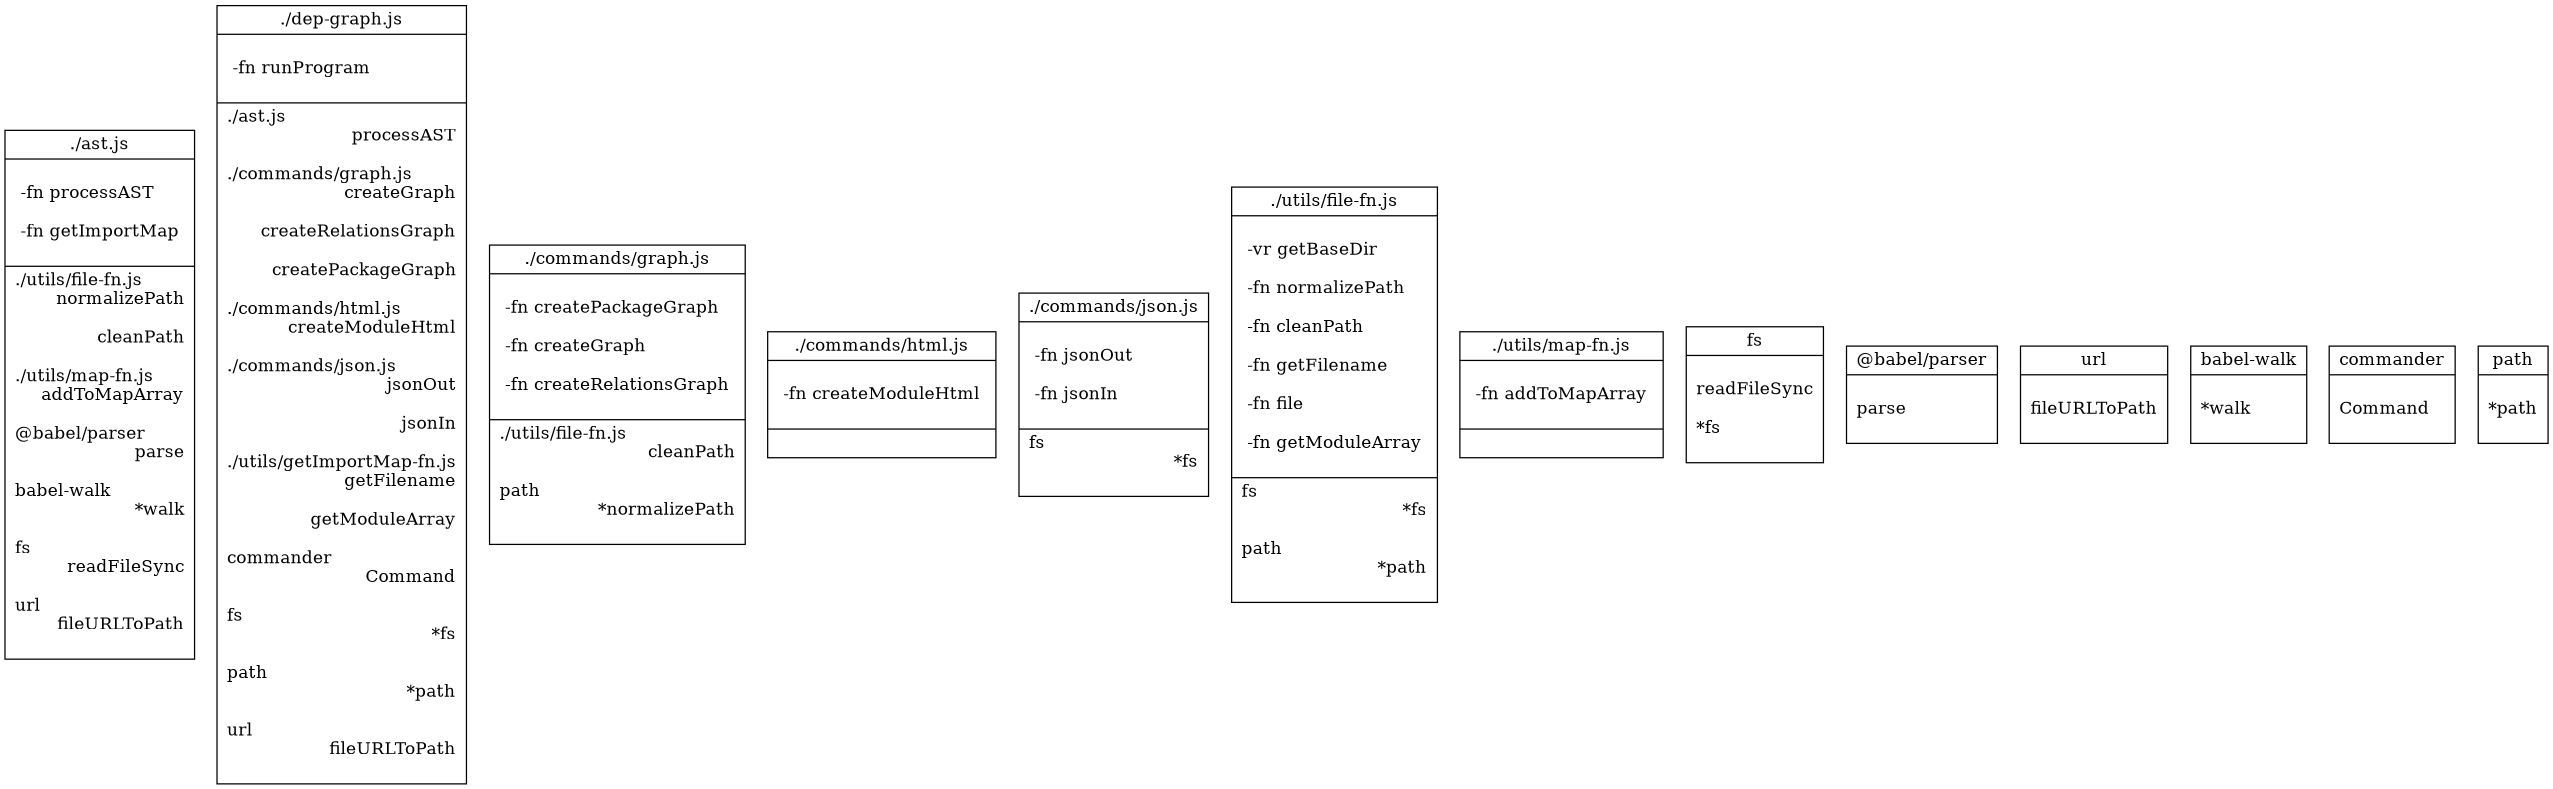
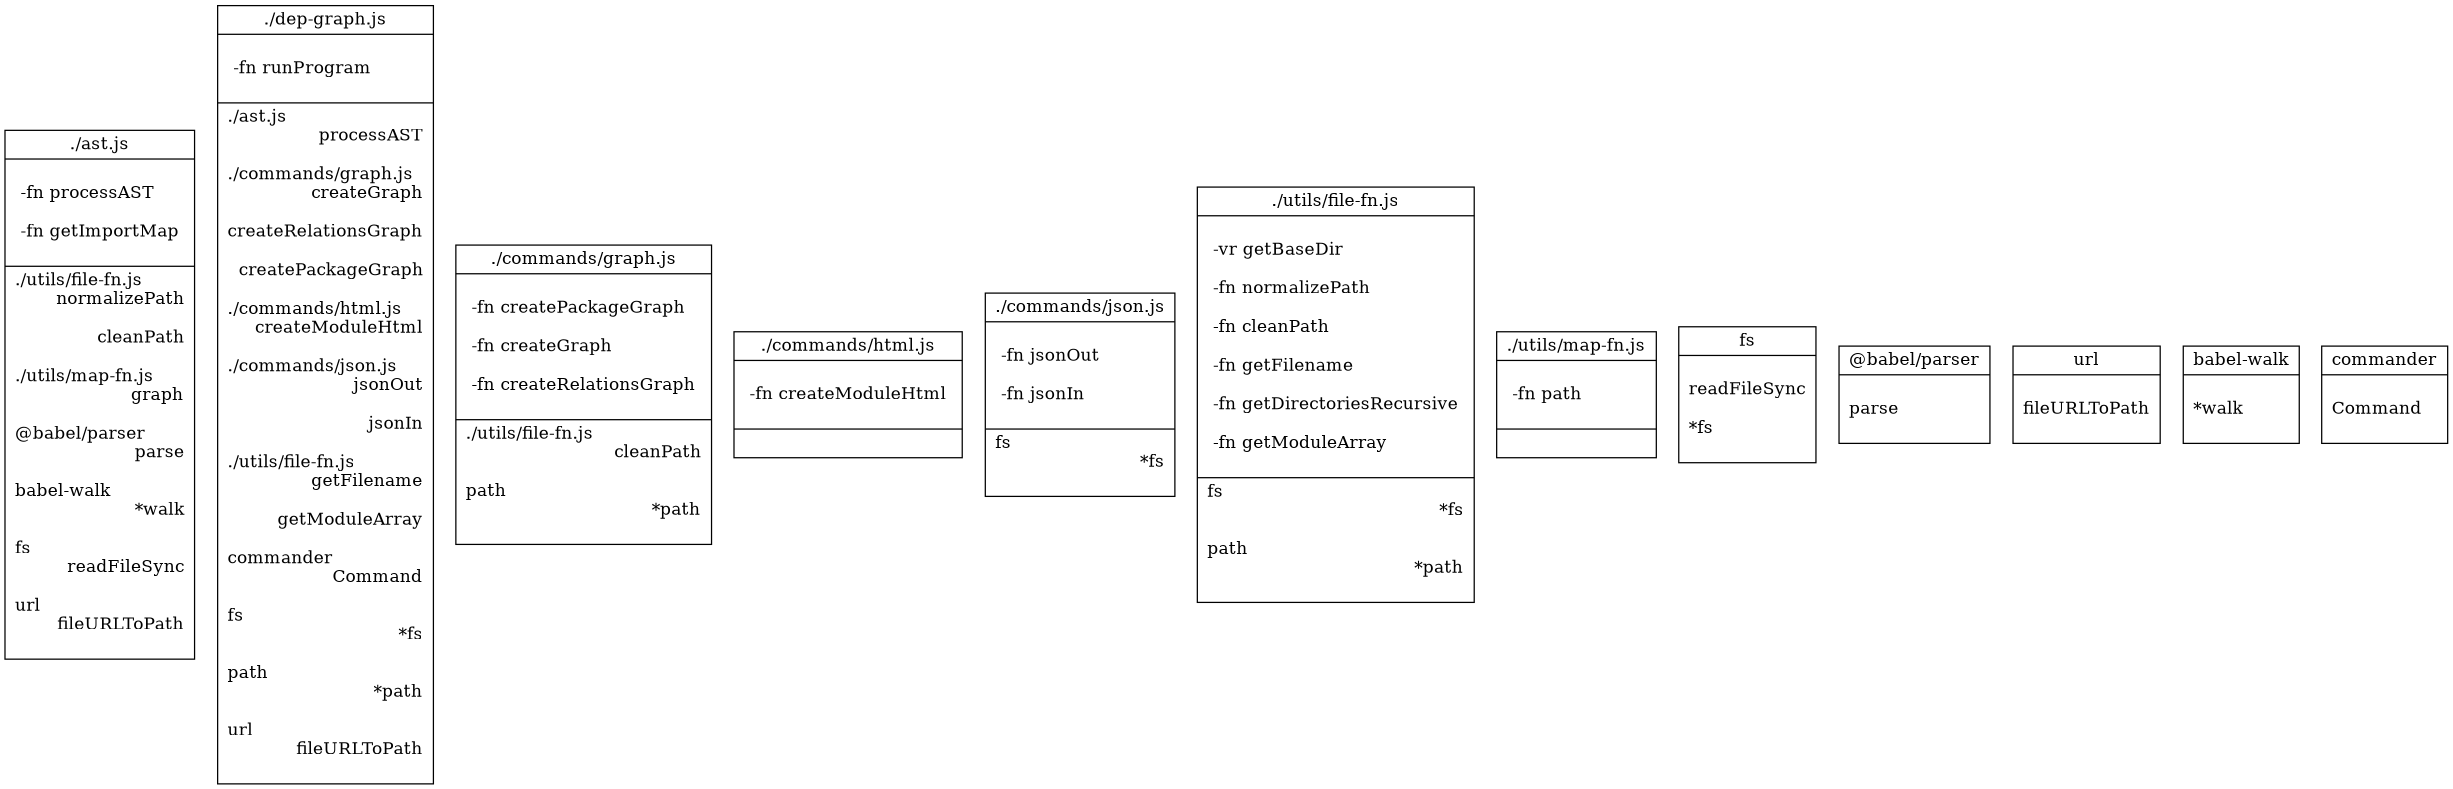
(1562, 394) -> (1547, 394)
(113, 395) -> (158, 395)
(2513, 395) -> none
(1276, 404) -> (1336, 404)
(342, 462) -> (292, 462)
(667, 509) -> (677, 509)
